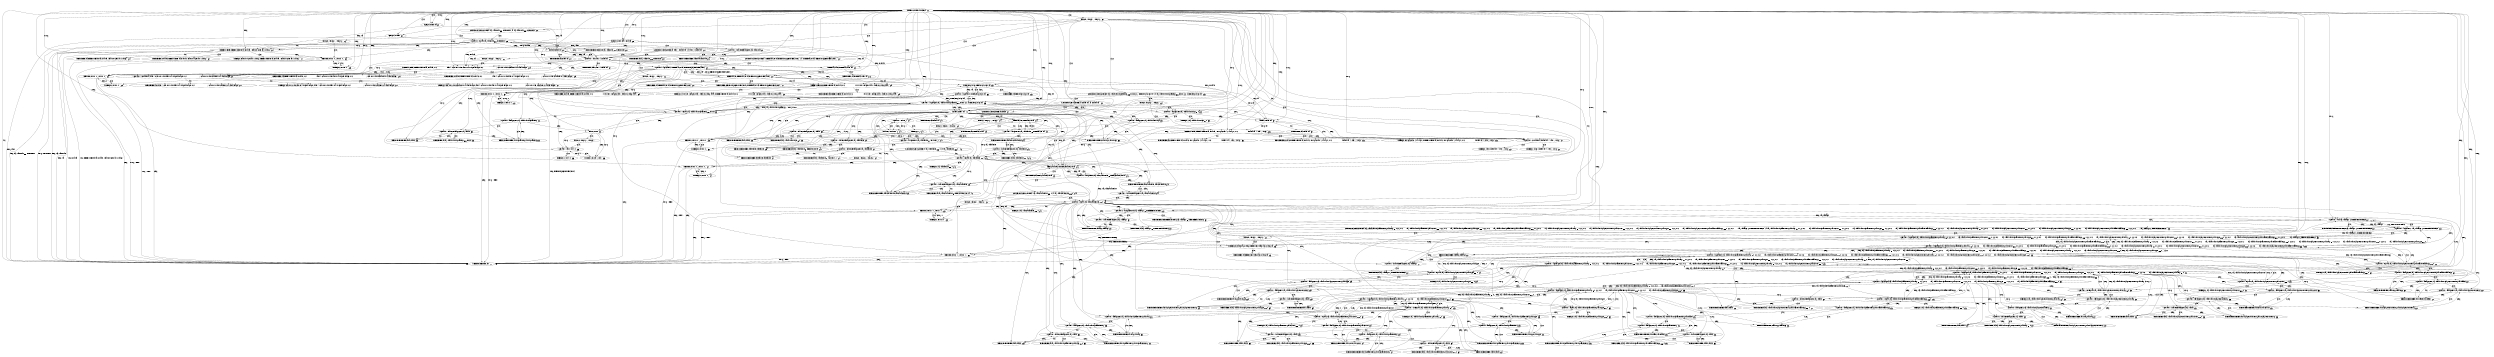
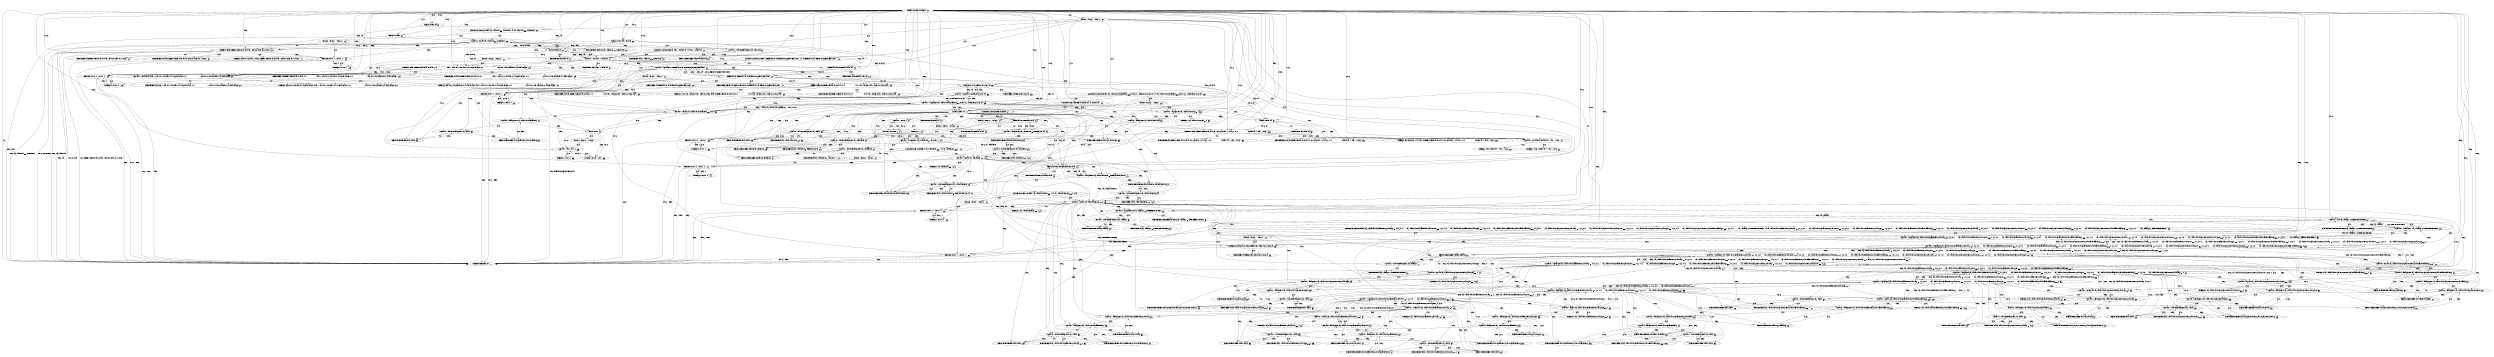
(454, 140) -> none
none -> (1138, 202)
